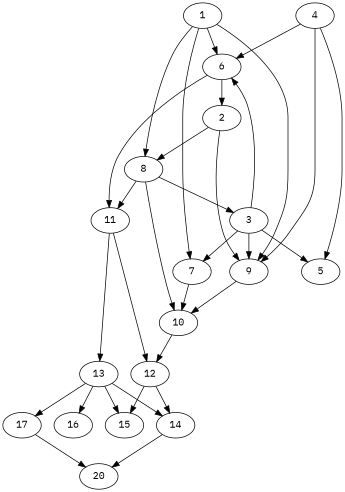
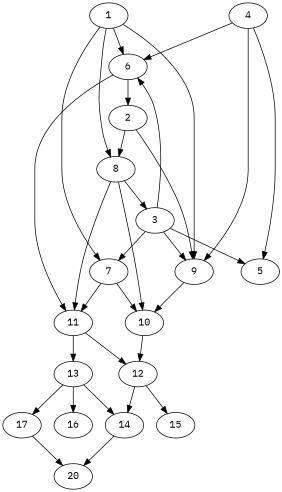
none -> (93, 294)
(110, 396) -> none
